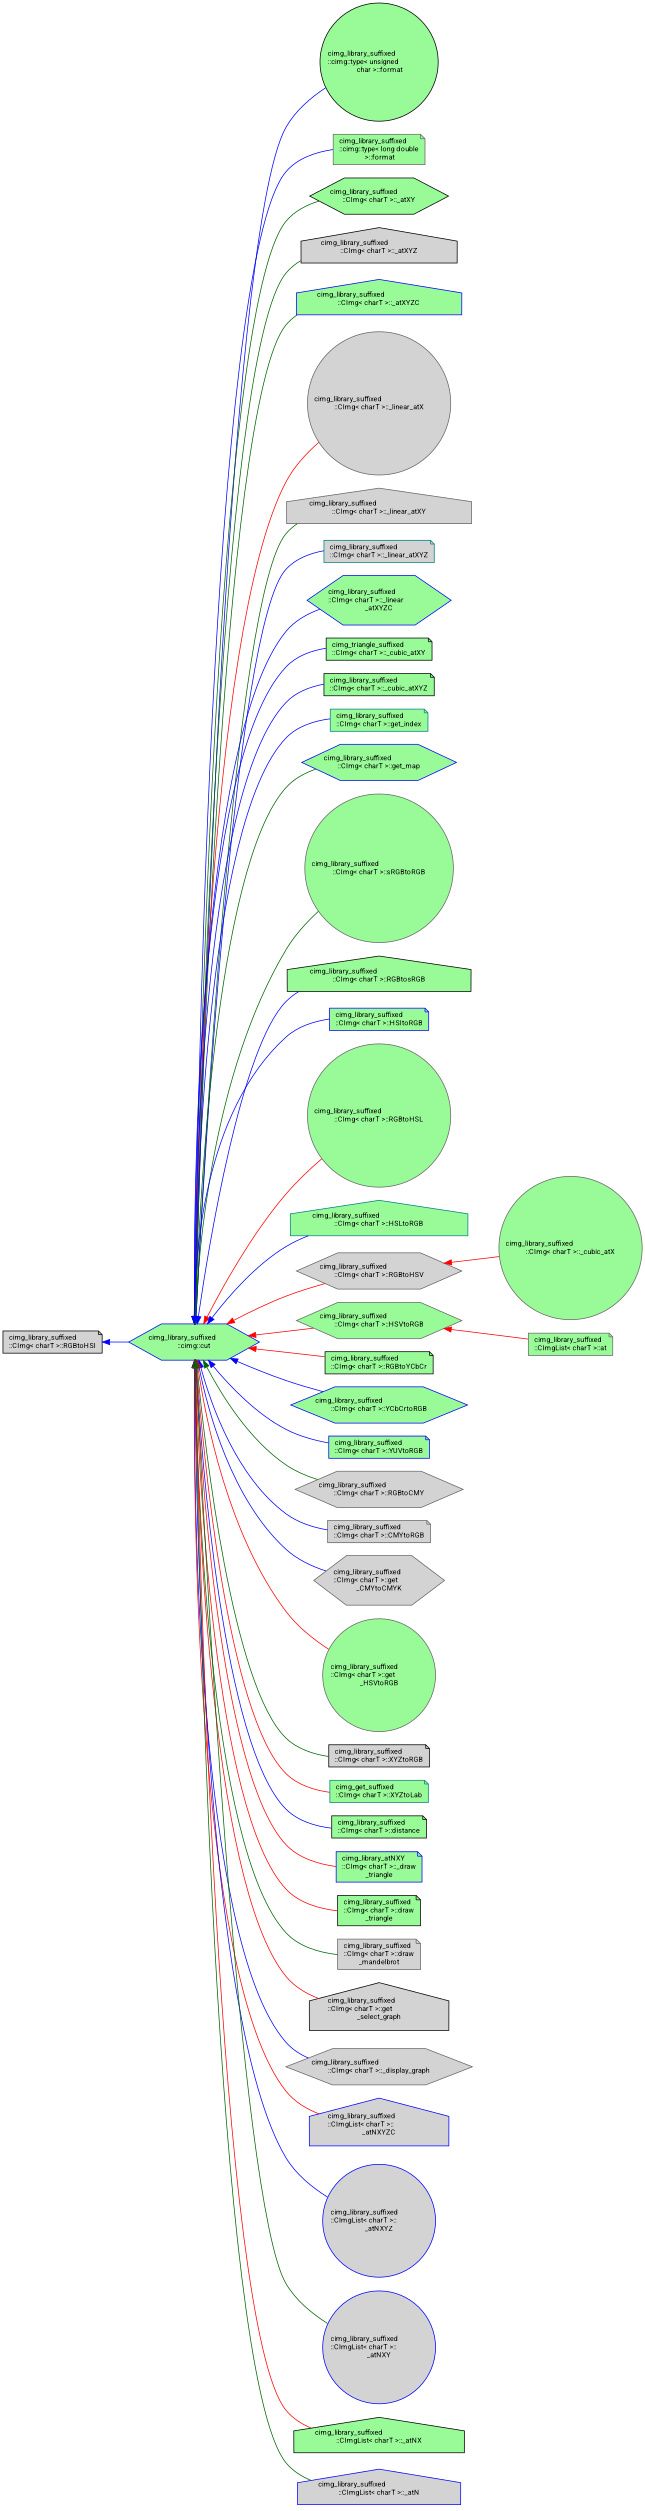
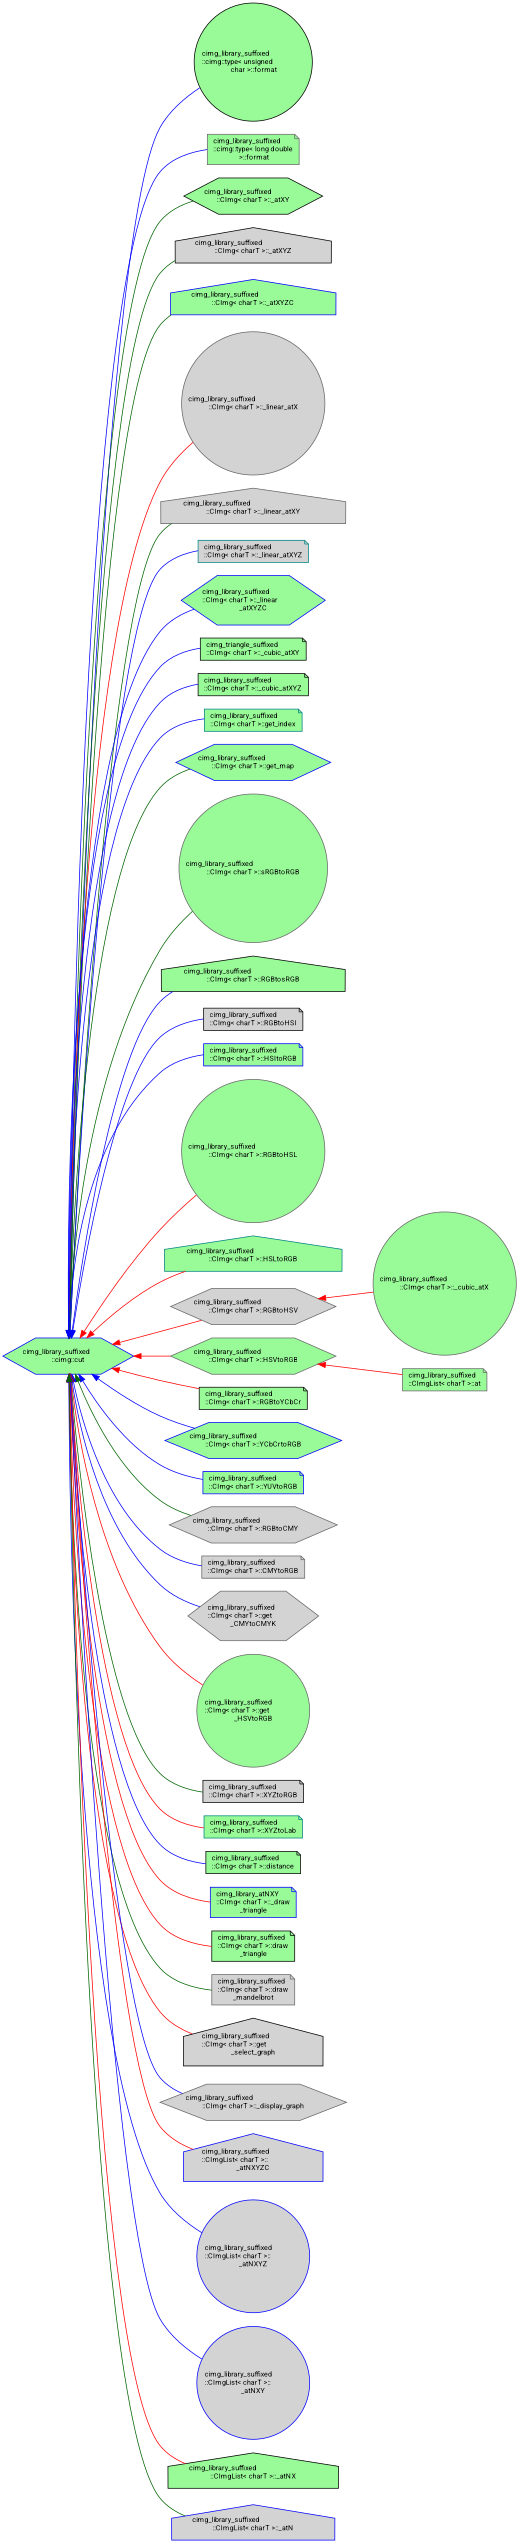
(255, 1270) -> (136, 1297)
(119, 1342) -> (106, 1164)
(379, 1791) -> (253, 1827)
(223, 1808) -> (100, 1882)
